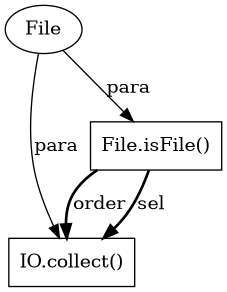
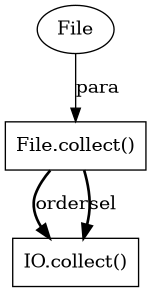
(31, 141) -> none
(156, 146) -> (76, 146)
